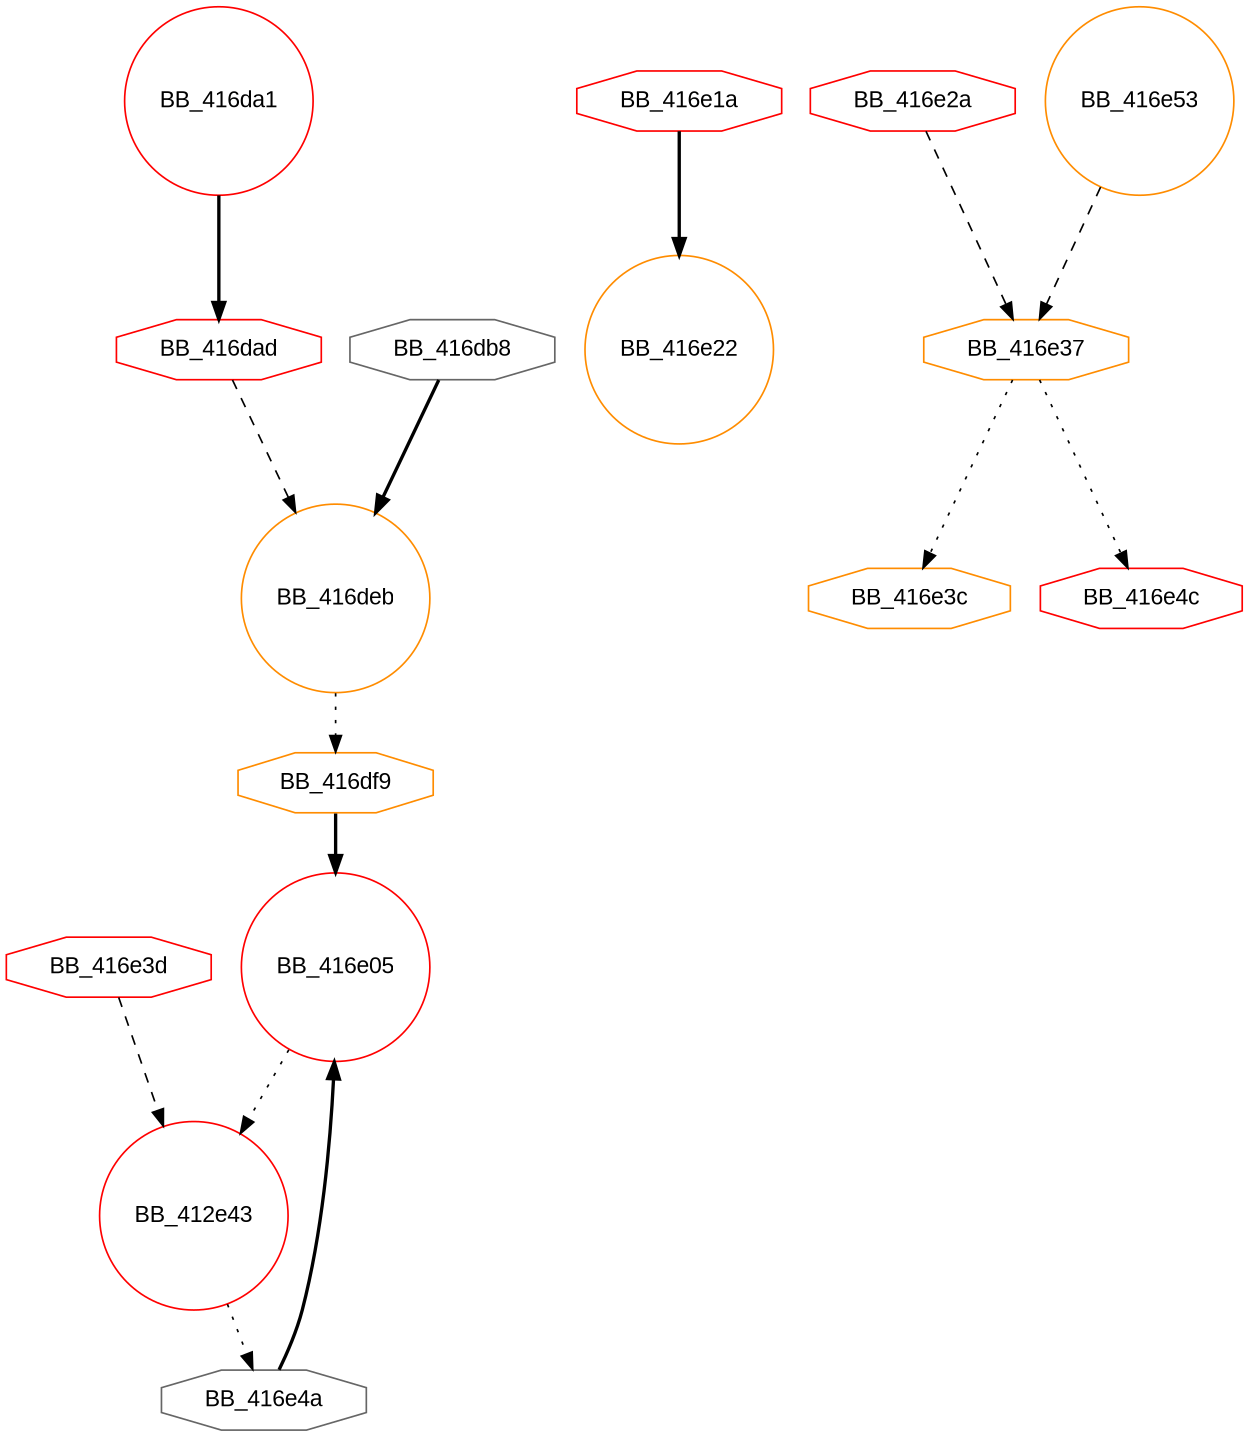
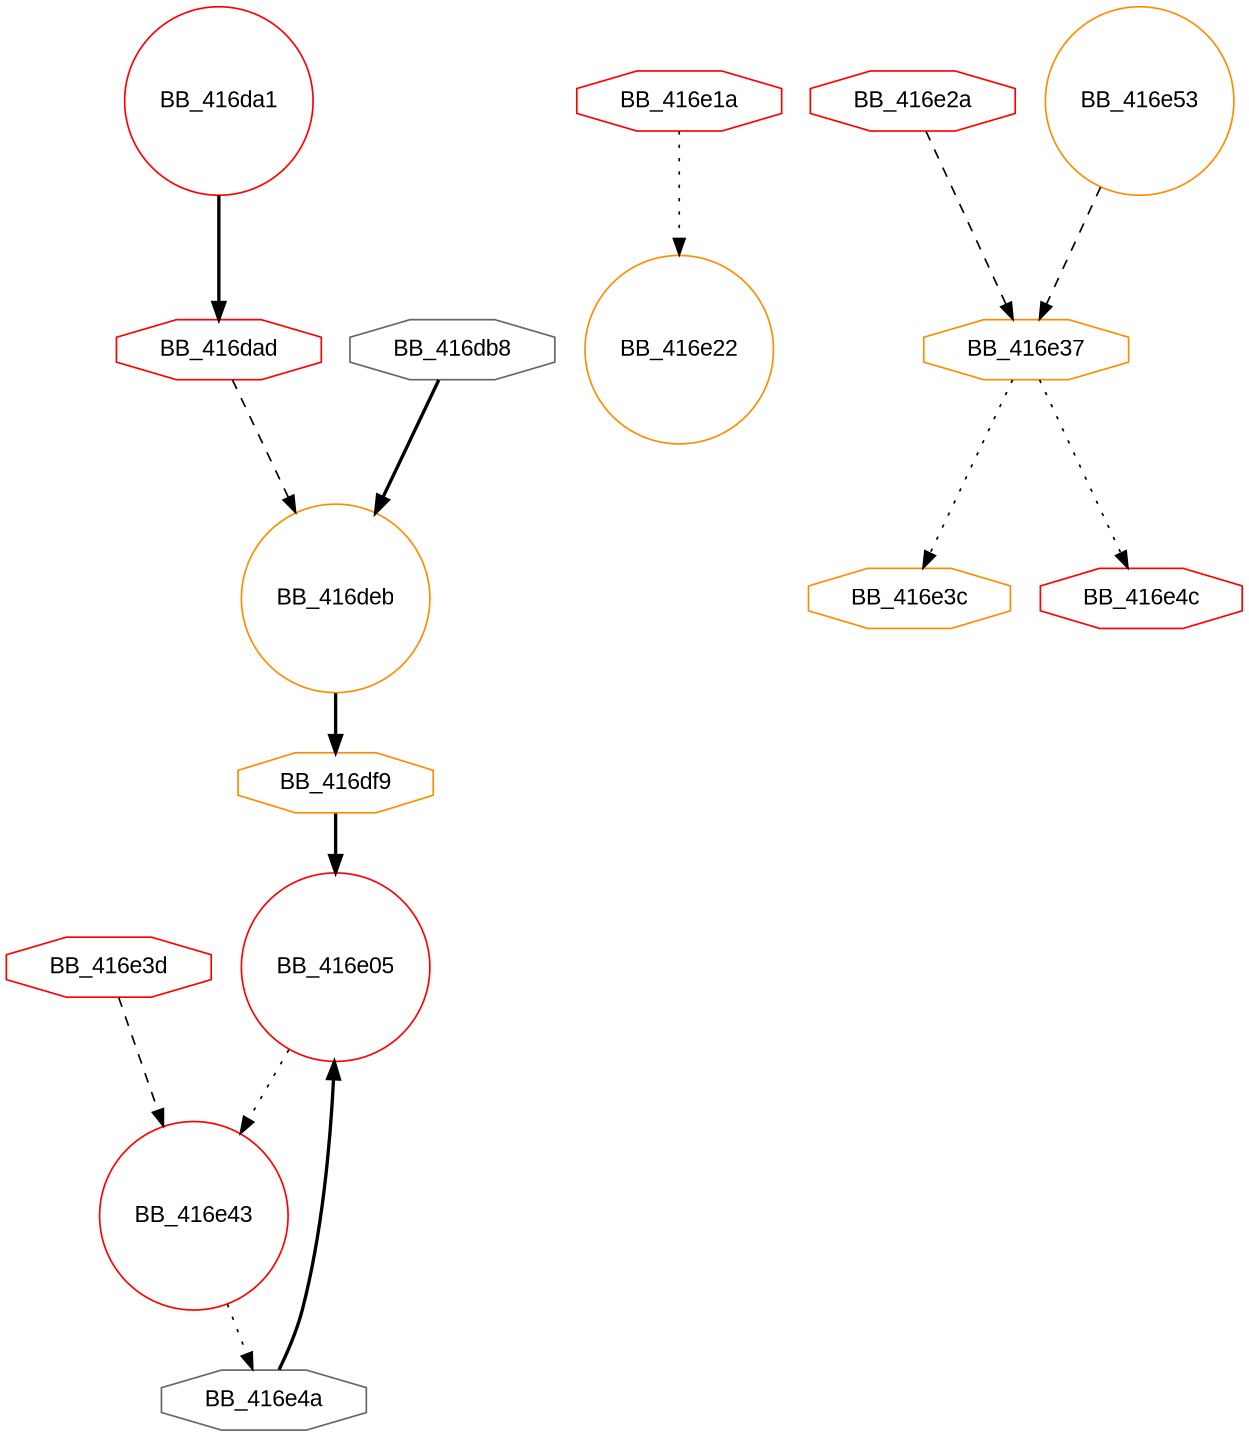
(679, 185) -> (679, 185)
(336, 714) -> (336, 714)
(194, 1216) -> (194, 1216)
